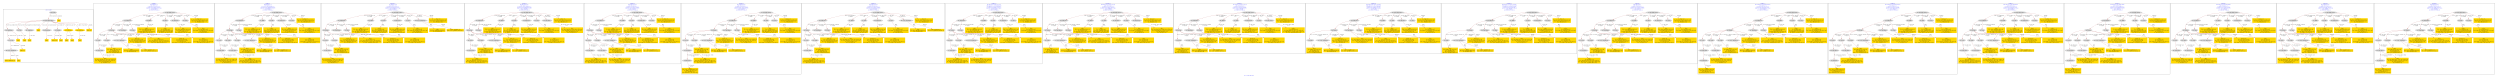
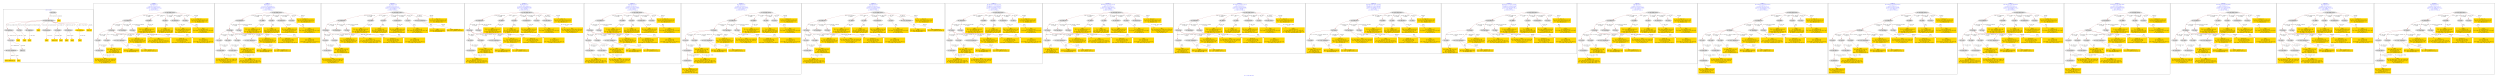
(68, 30) -> (68, 30)
(23, 50) -> (23, 50)
